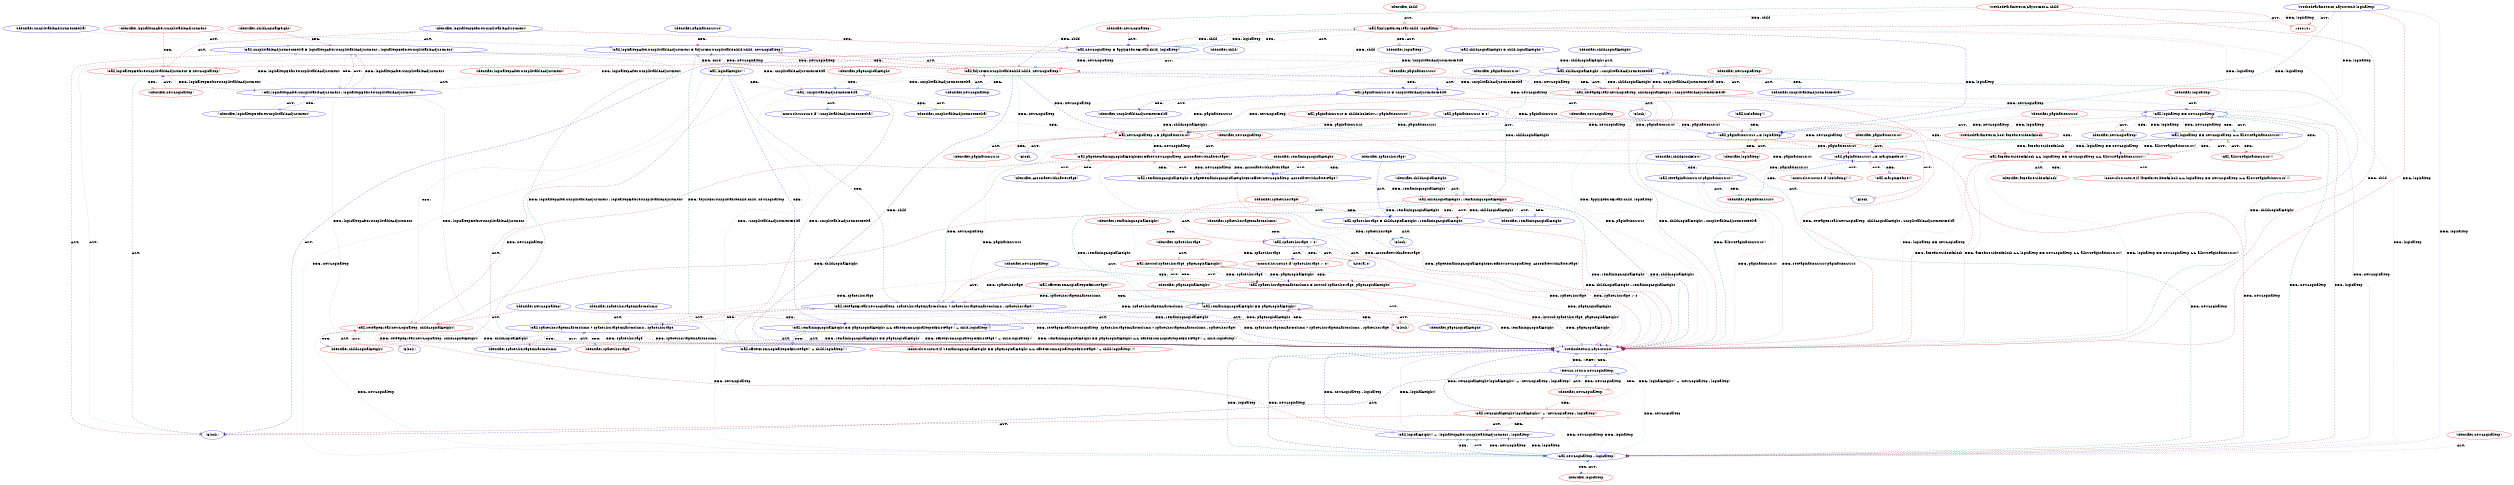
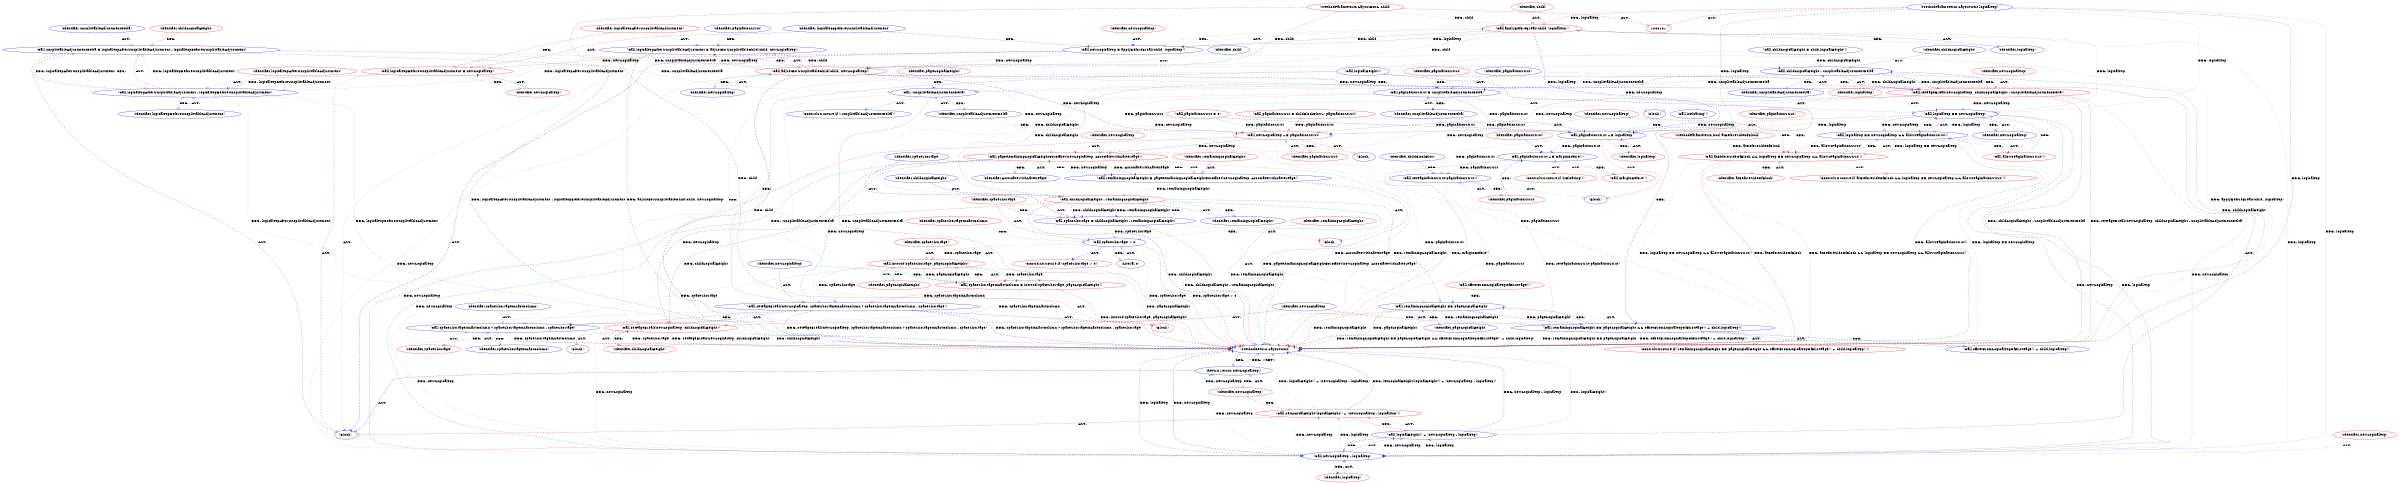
(1466, 114) -> (1198, 114)
none -> (1464, 229)
(1465, 435) -> (1433, 435)
